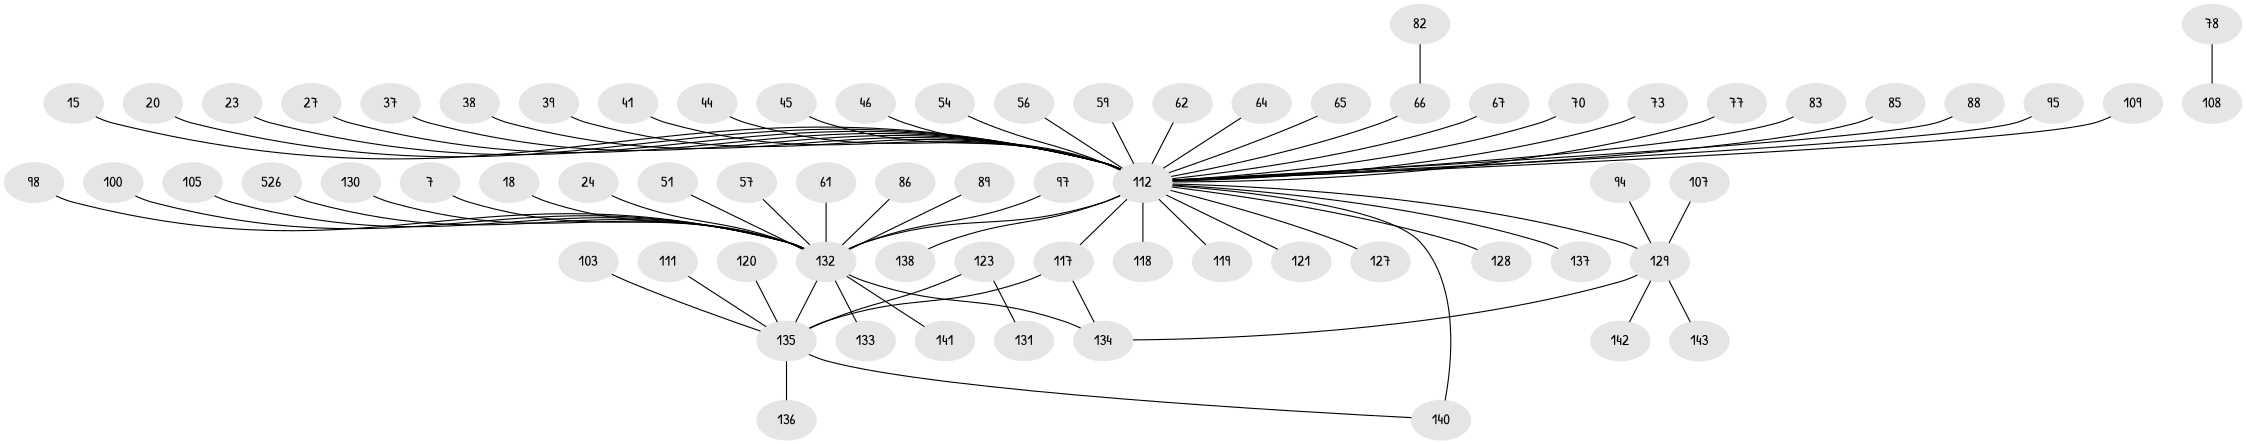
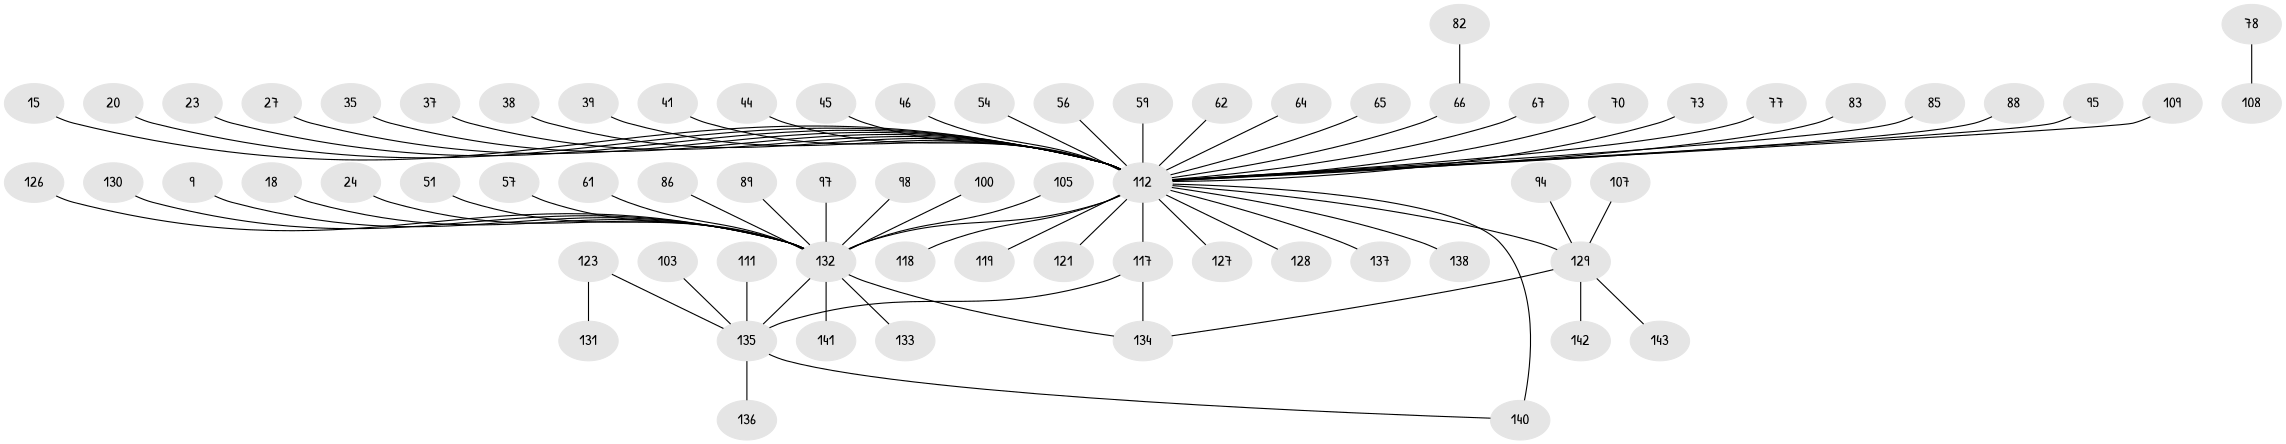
none -> (351, 103)
(272, 183) -> (34, 183)
(430, 183) -> (193, 183)
(747, 262) -> none
